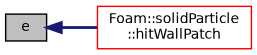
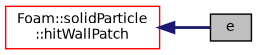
(79, 28) -> (192, 28)
